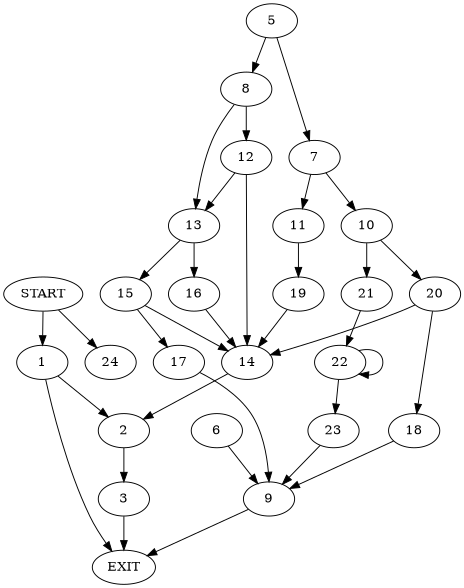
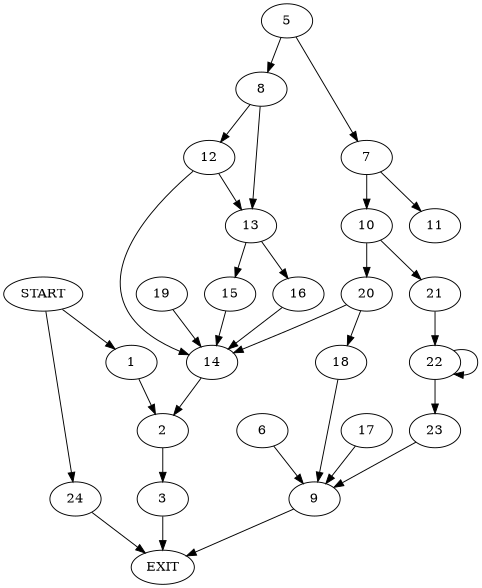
(298, 255) -> none
(149, 324) -> none
(69, 464) -> (115, 530)
